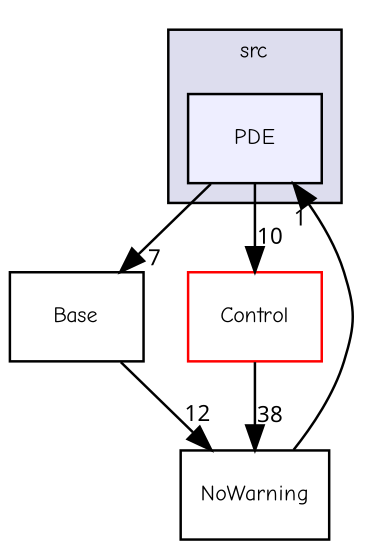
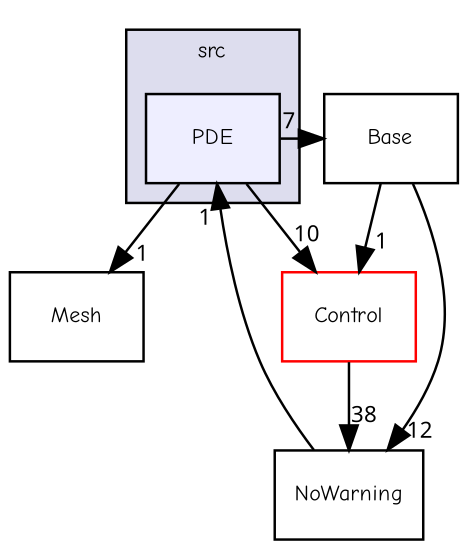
none -> (373, 216)
none -> (77, 317)
